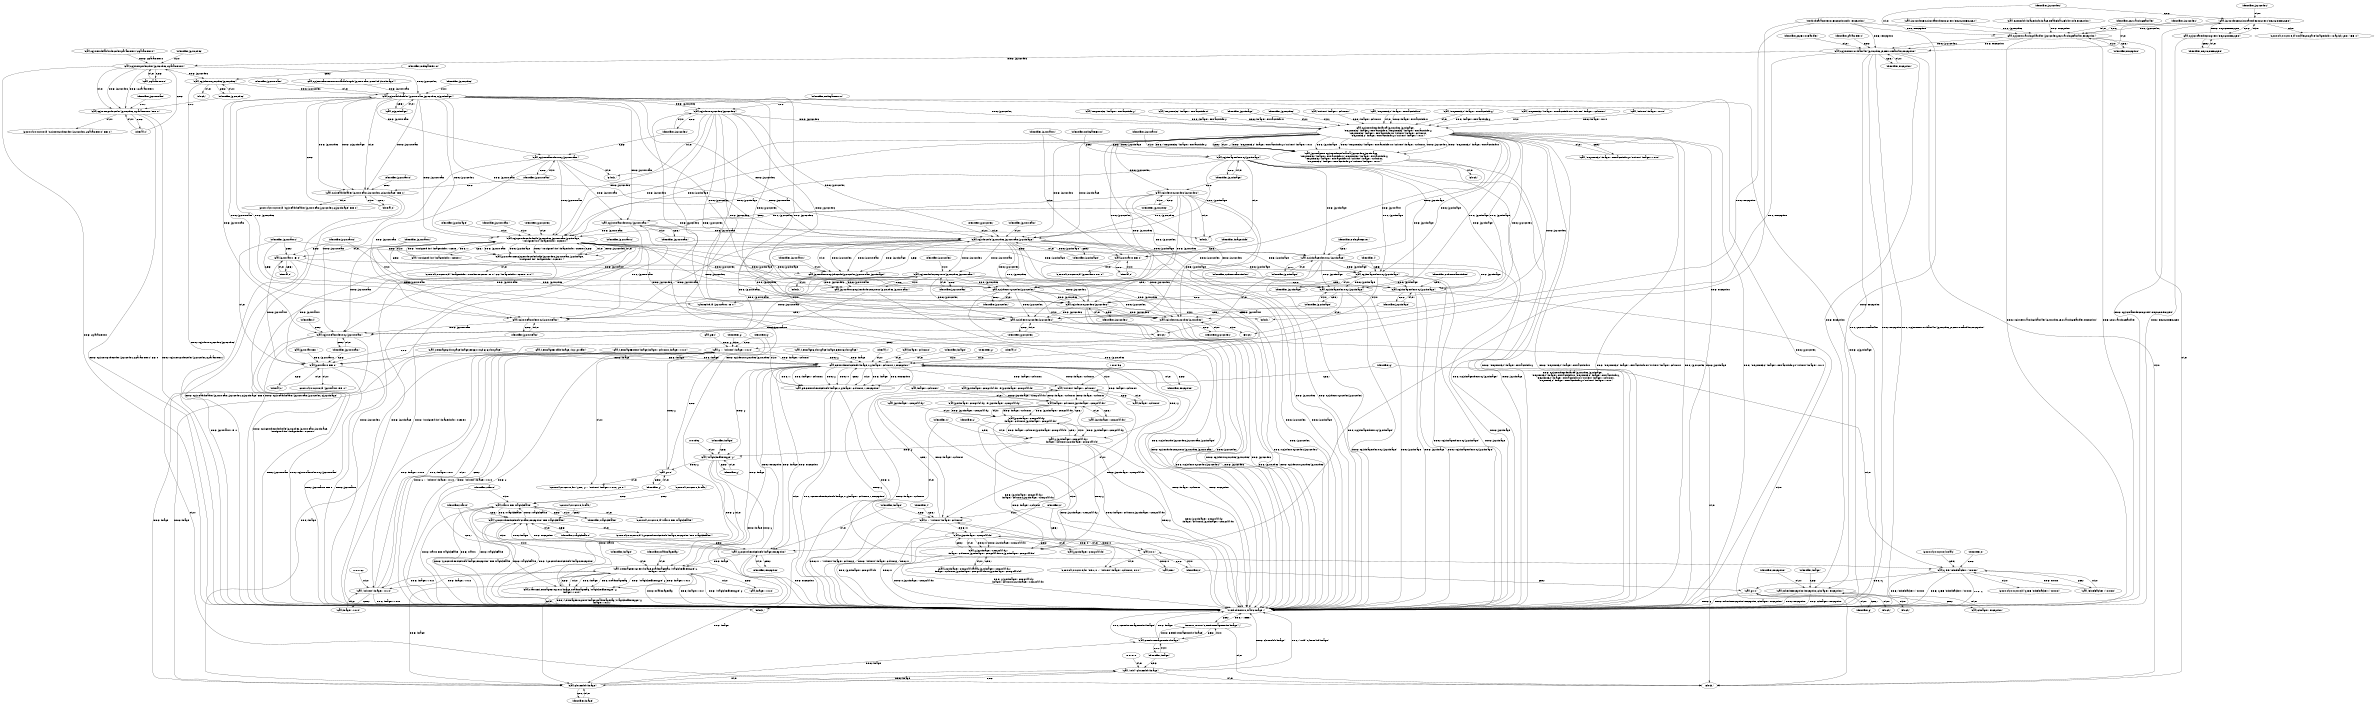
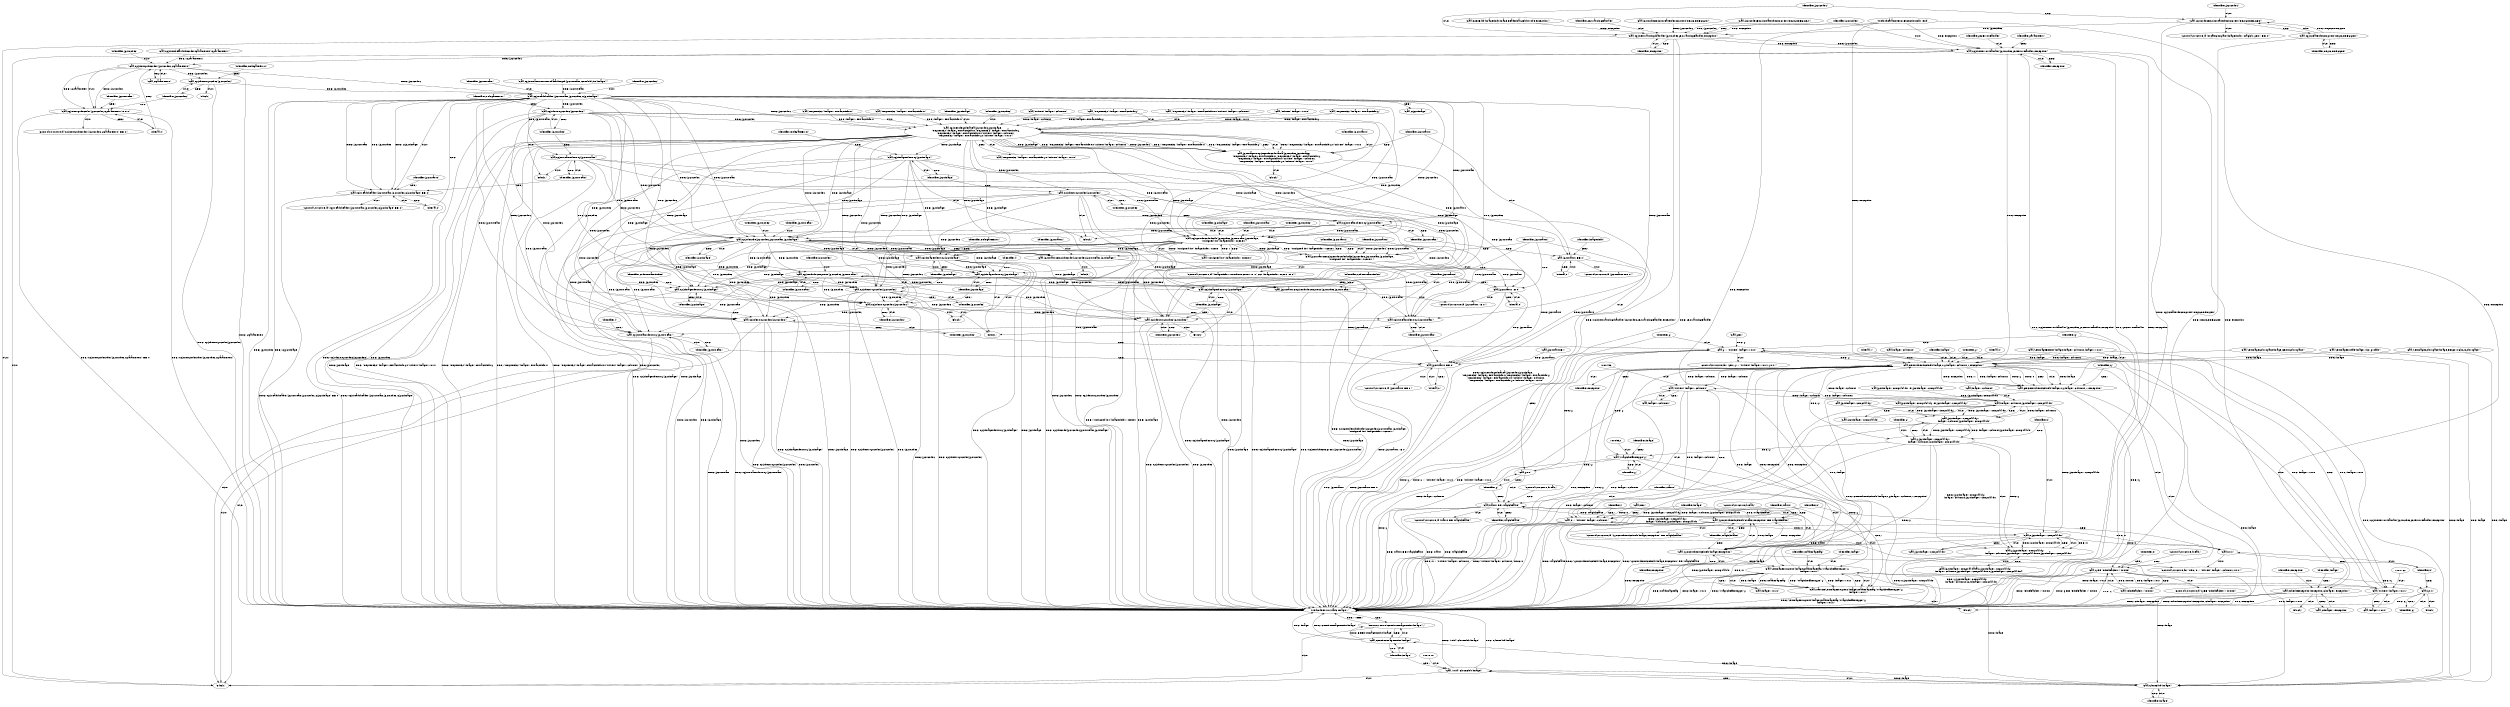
none -> (1673, 21)
(1835, 21) -> (1903, 21)
(160, 74) -> (157, 74)
(406, 104) -> none
(551, 267) -> (1316, 265)
(716, 305) -> (1463, 305)
(631, 479) -> (1511, 484)
(308, 520) -> (2404, 520)
(1158, 560) -> (1917, 525)
none -> (2449, 583)
